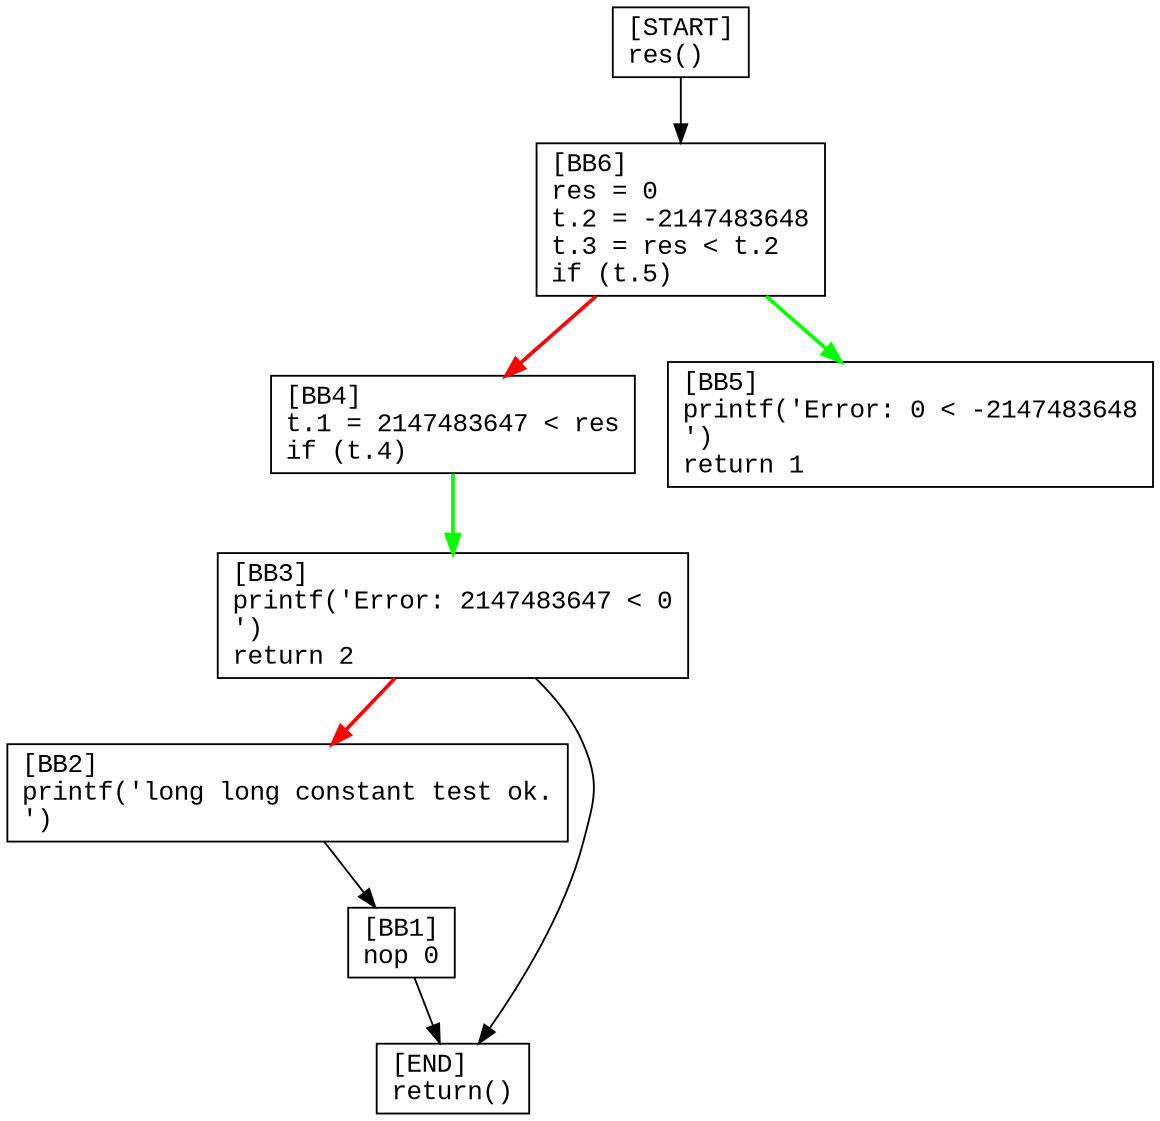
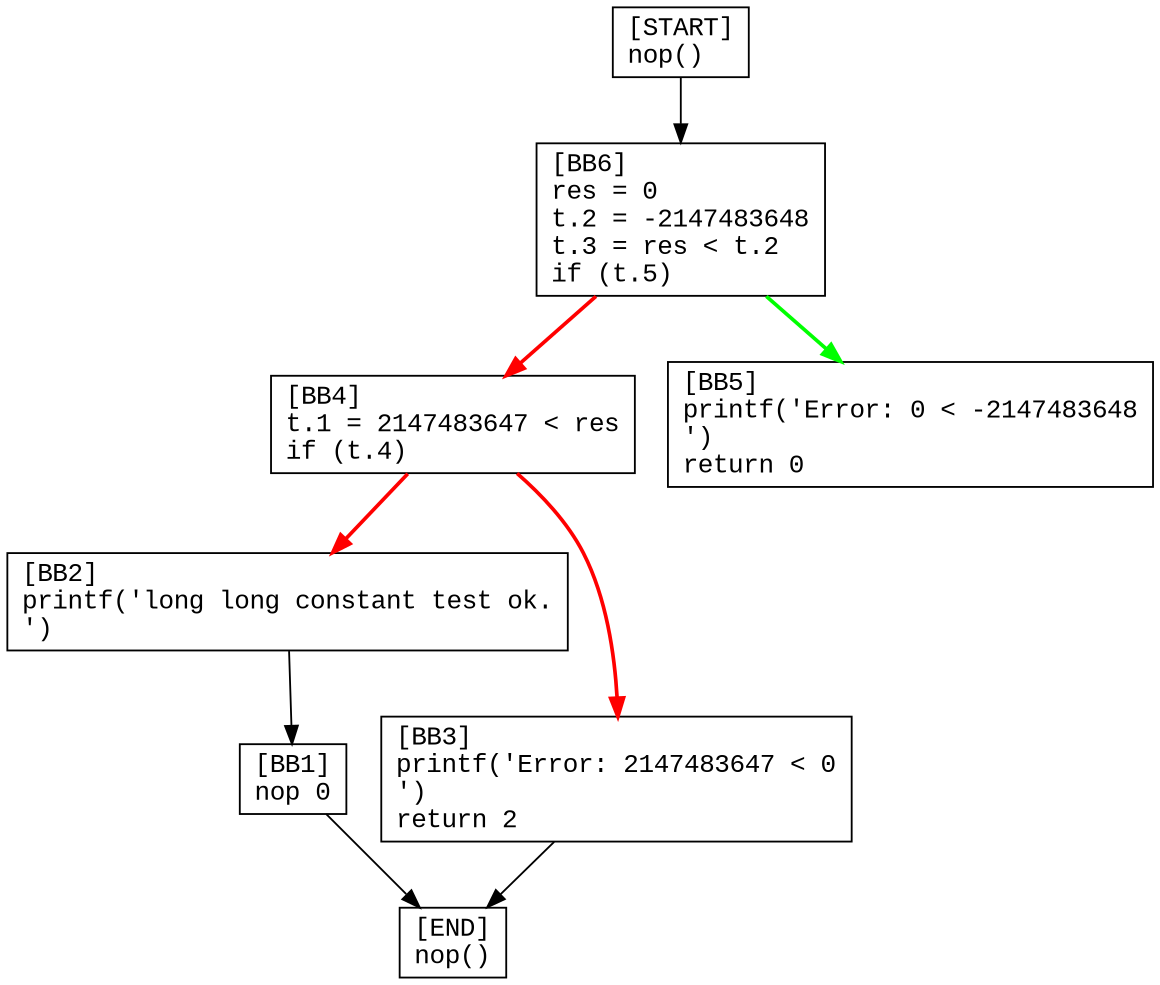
(681, 42) -> (681, 42)
(910, 424) -> (910, 424)
(453, 504) -> (593, 574)
(370, 704) -> (377, 506)
(453, 1079) -> (453, 943)
